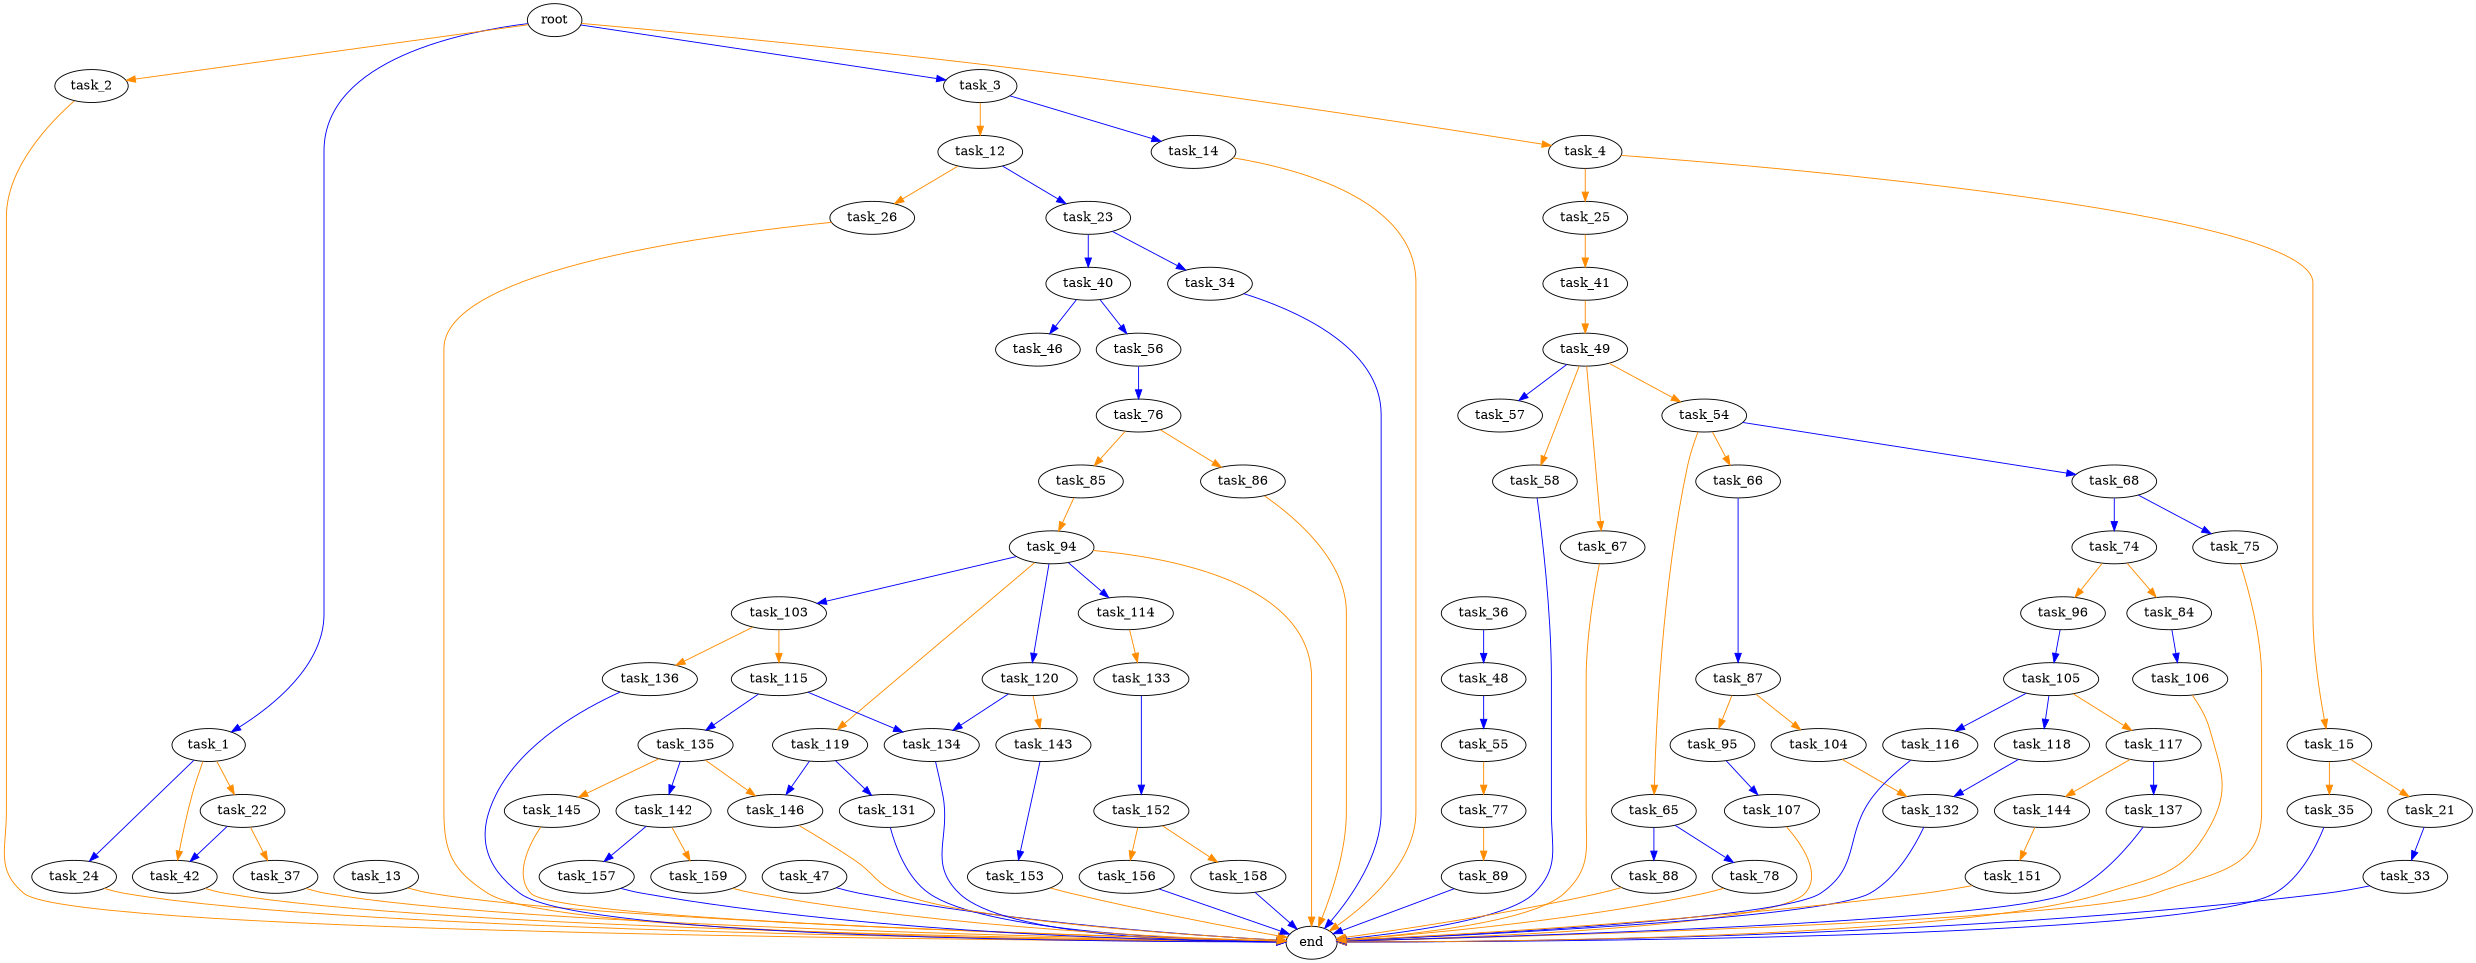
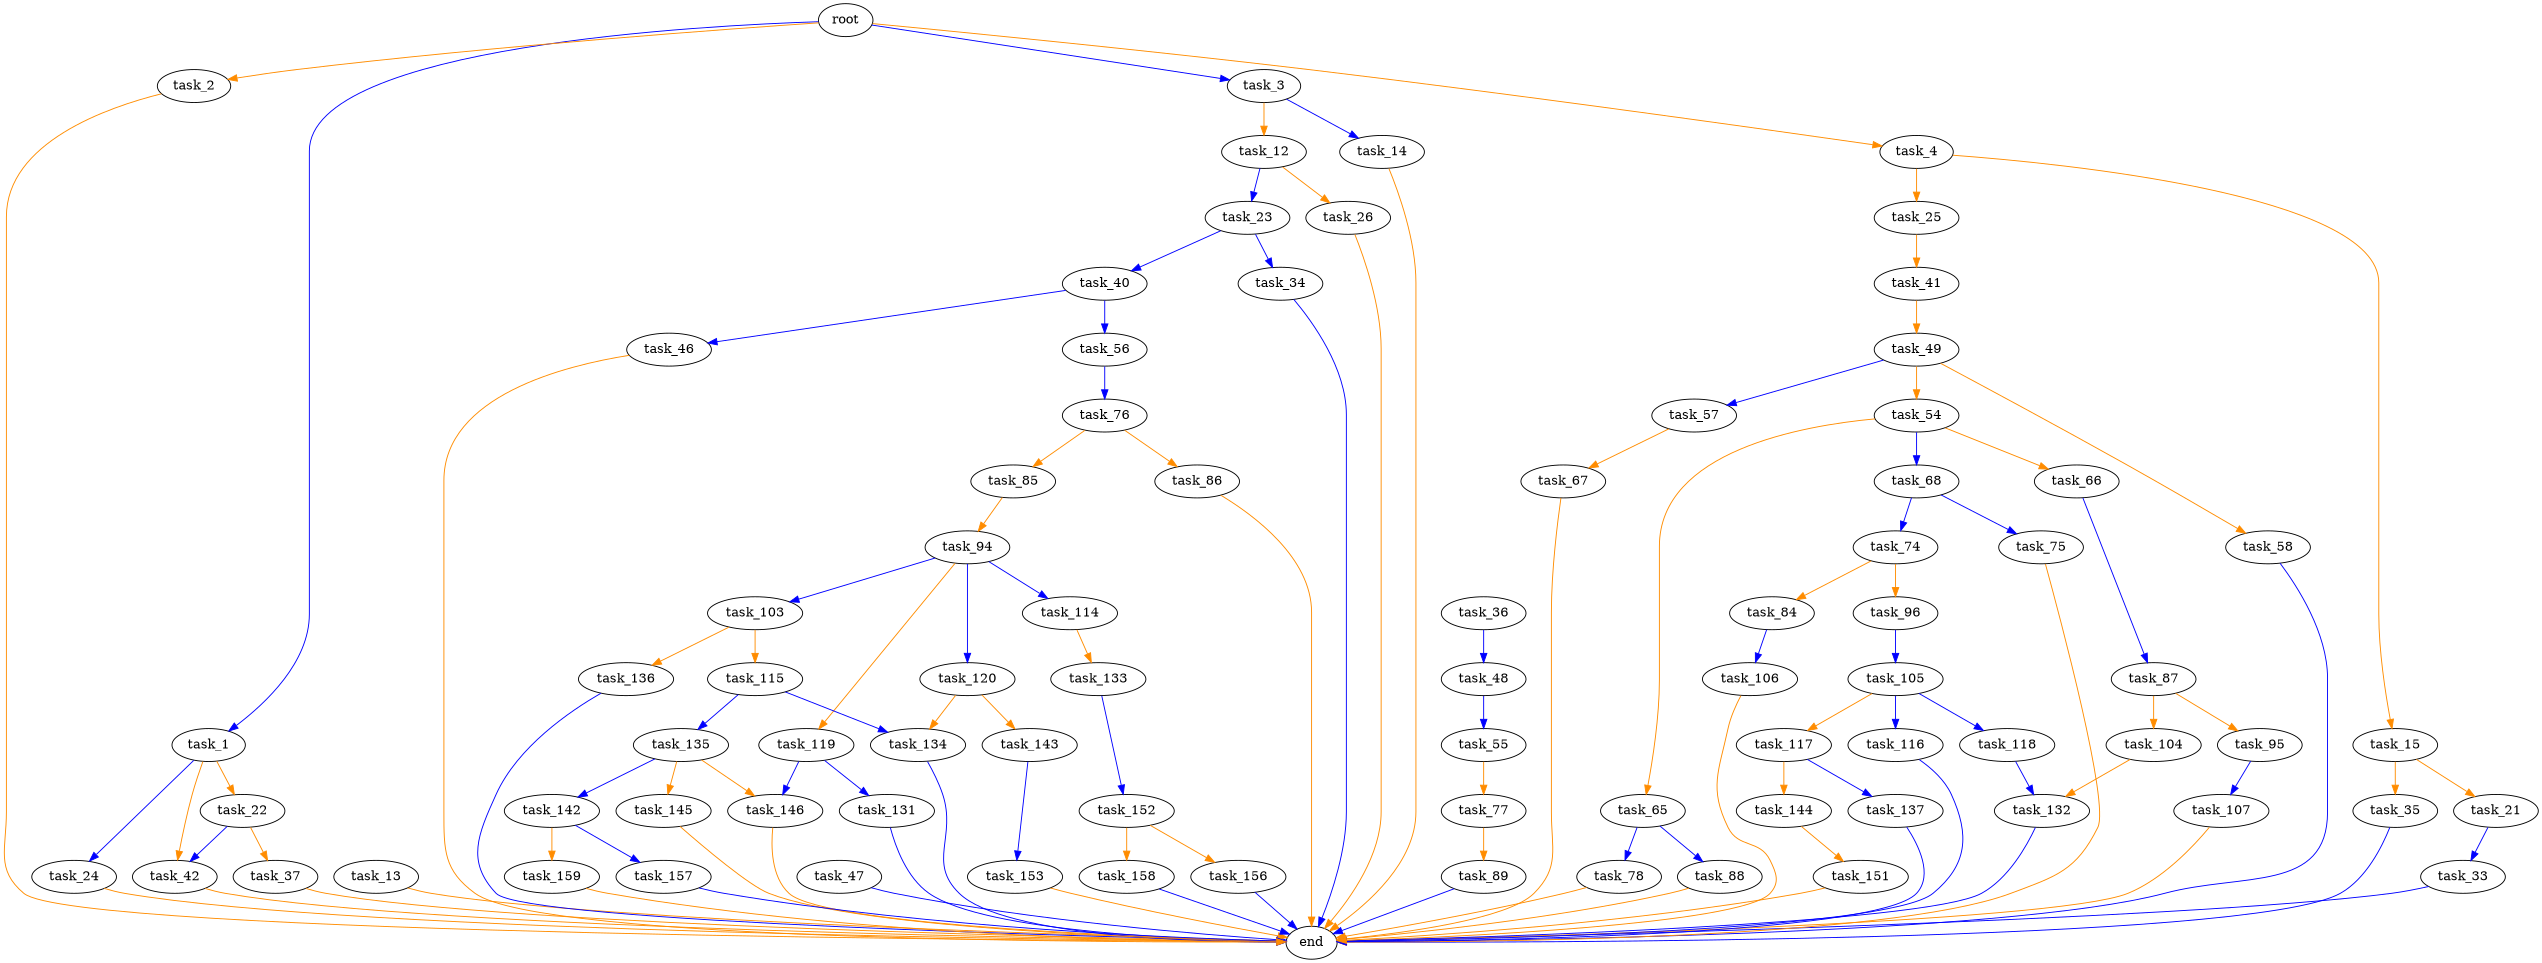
(1594, 444) -> (1633, 446)
(1308, 660) -> (472, 891)
(985, 710) -> (946, 708)
